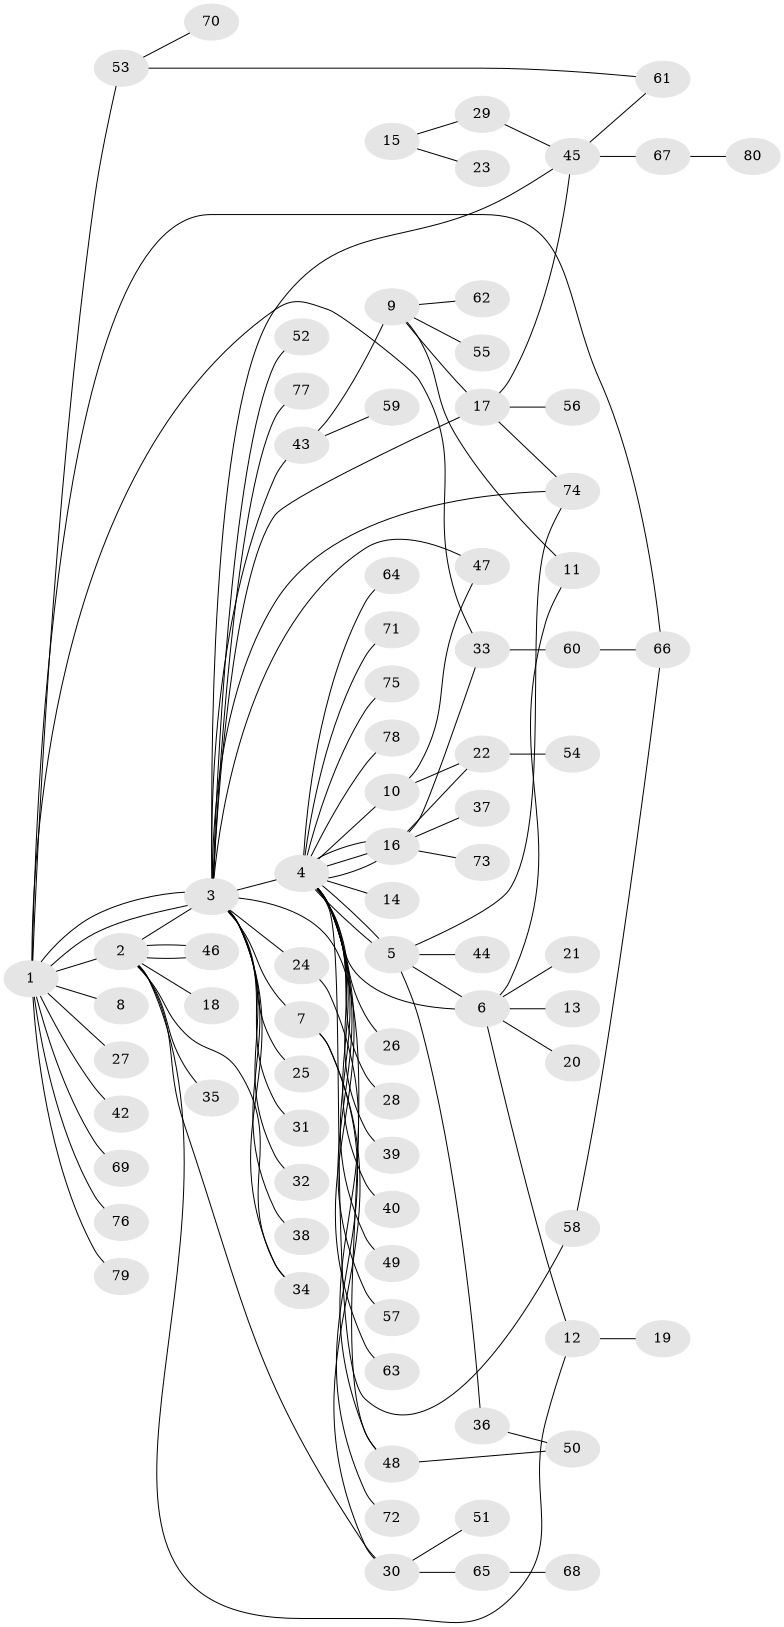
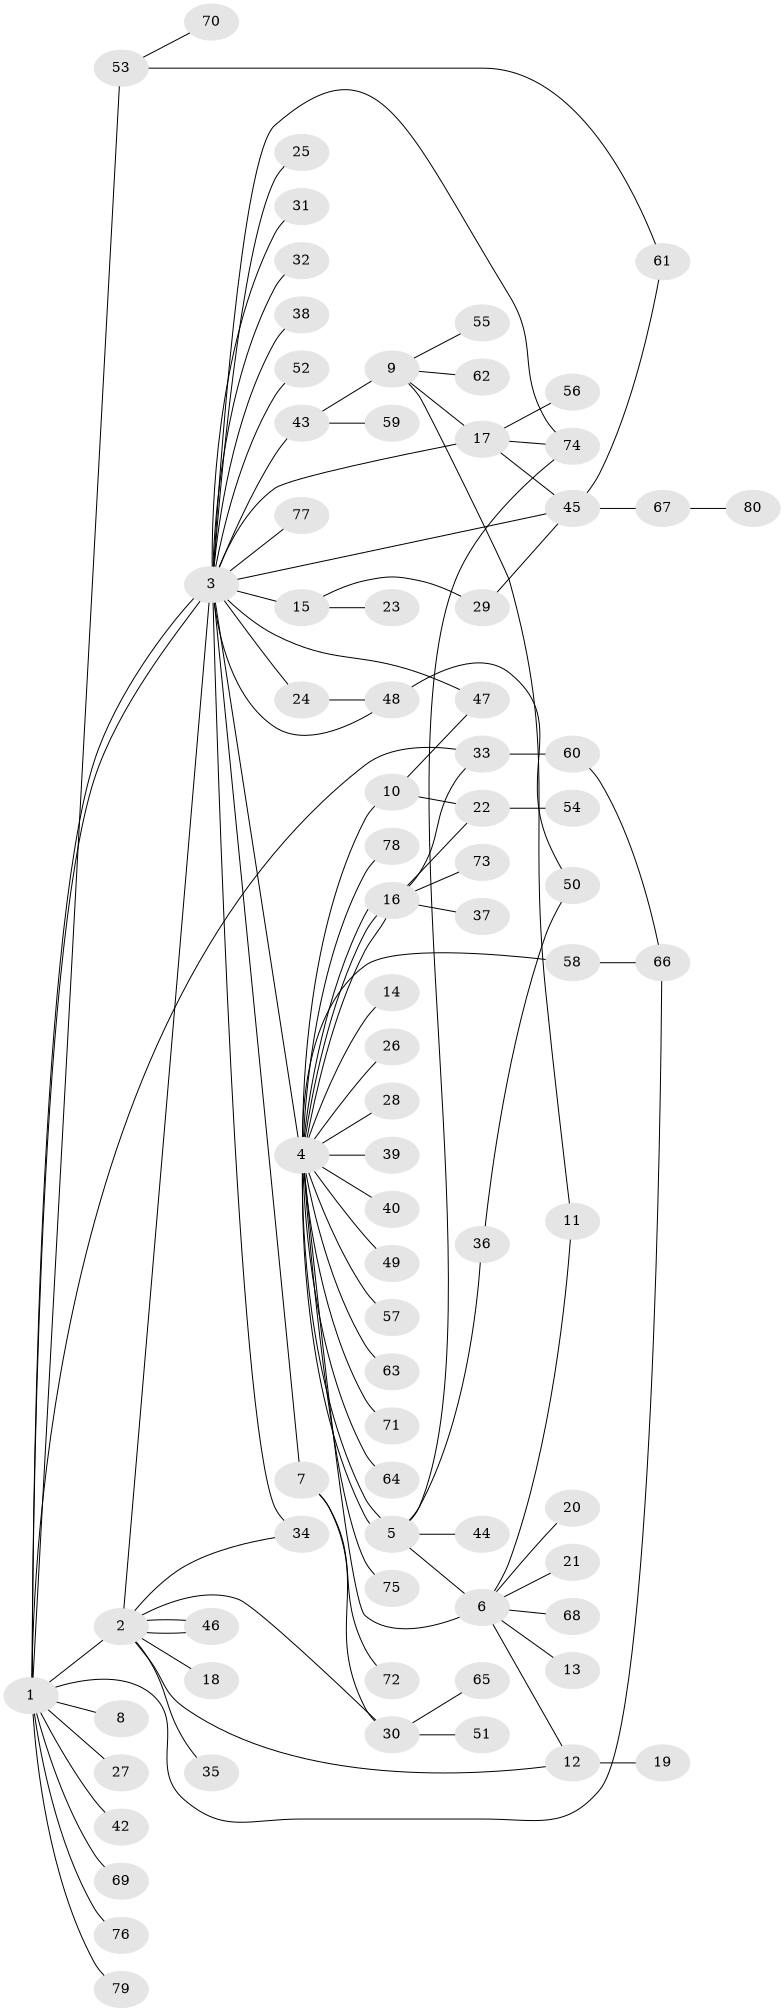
none -> (257, 596)
(523, 1572) -> (528, 1612)
